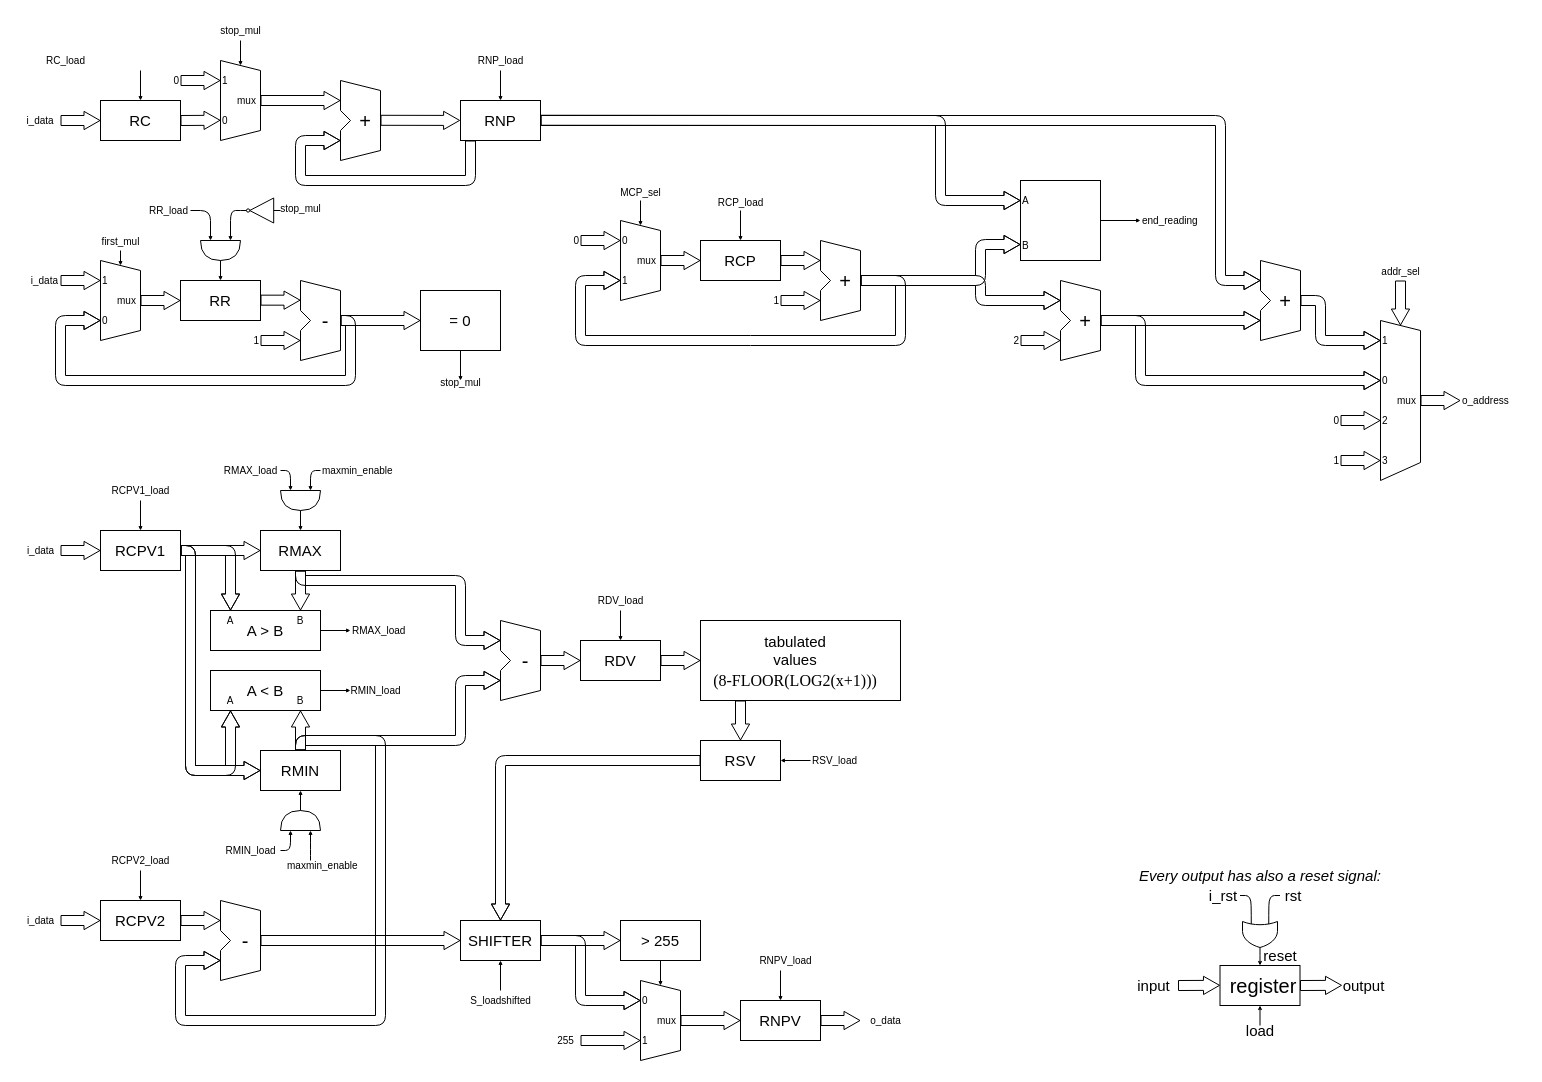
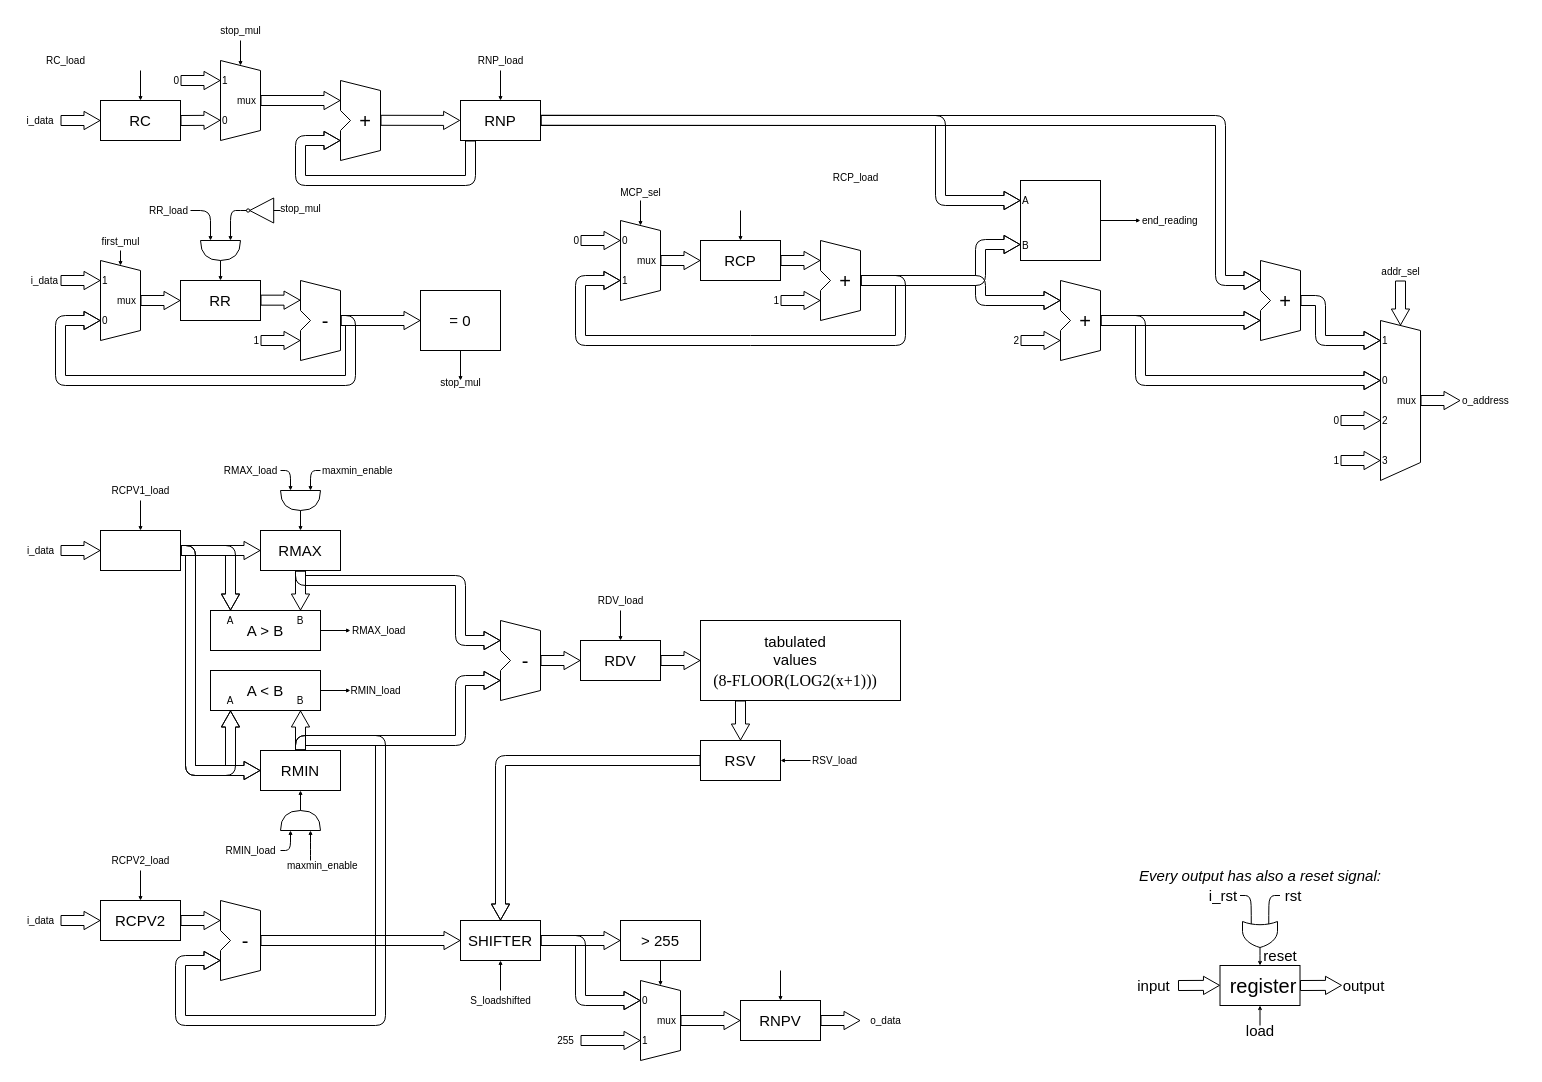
(741, 201) -> (856, 176)
(141, 551) -> none
(786, 961) -> none
